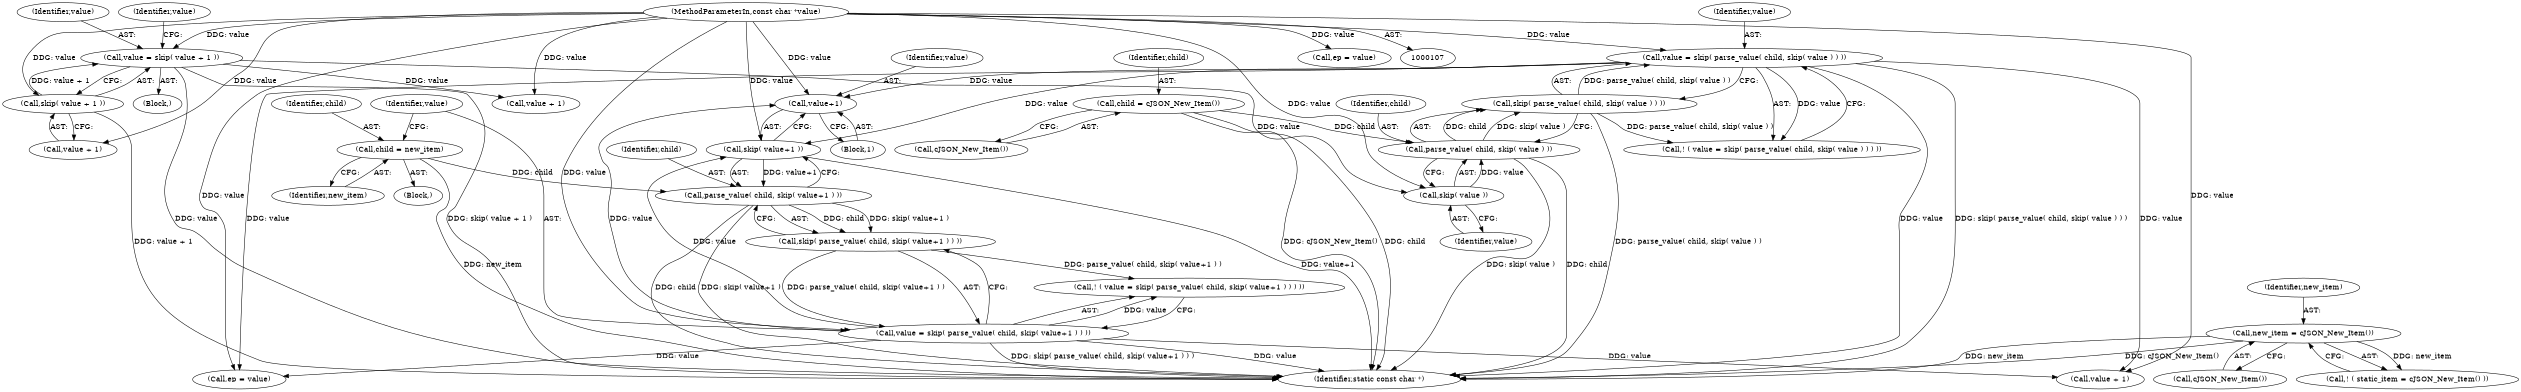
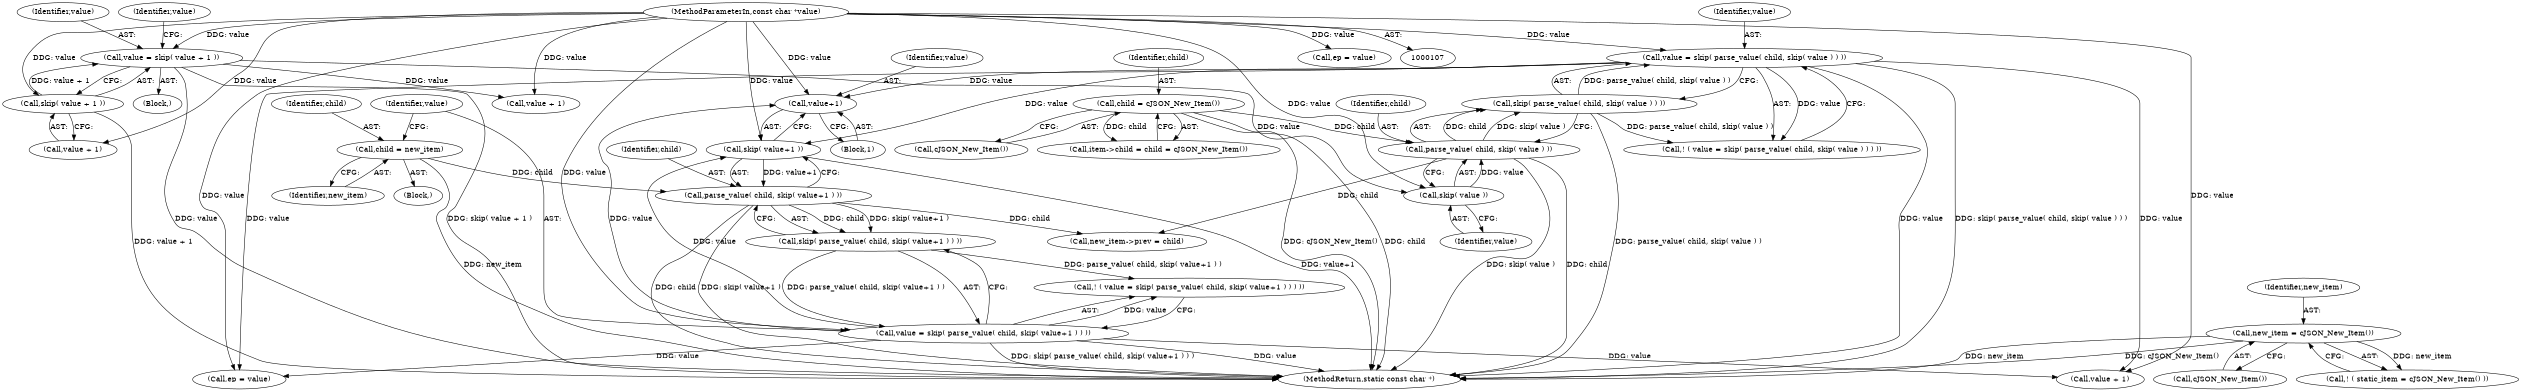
none -> (1159, 150)
none -> (1127, 242)
(1369, 379) -> (1369, 379)
